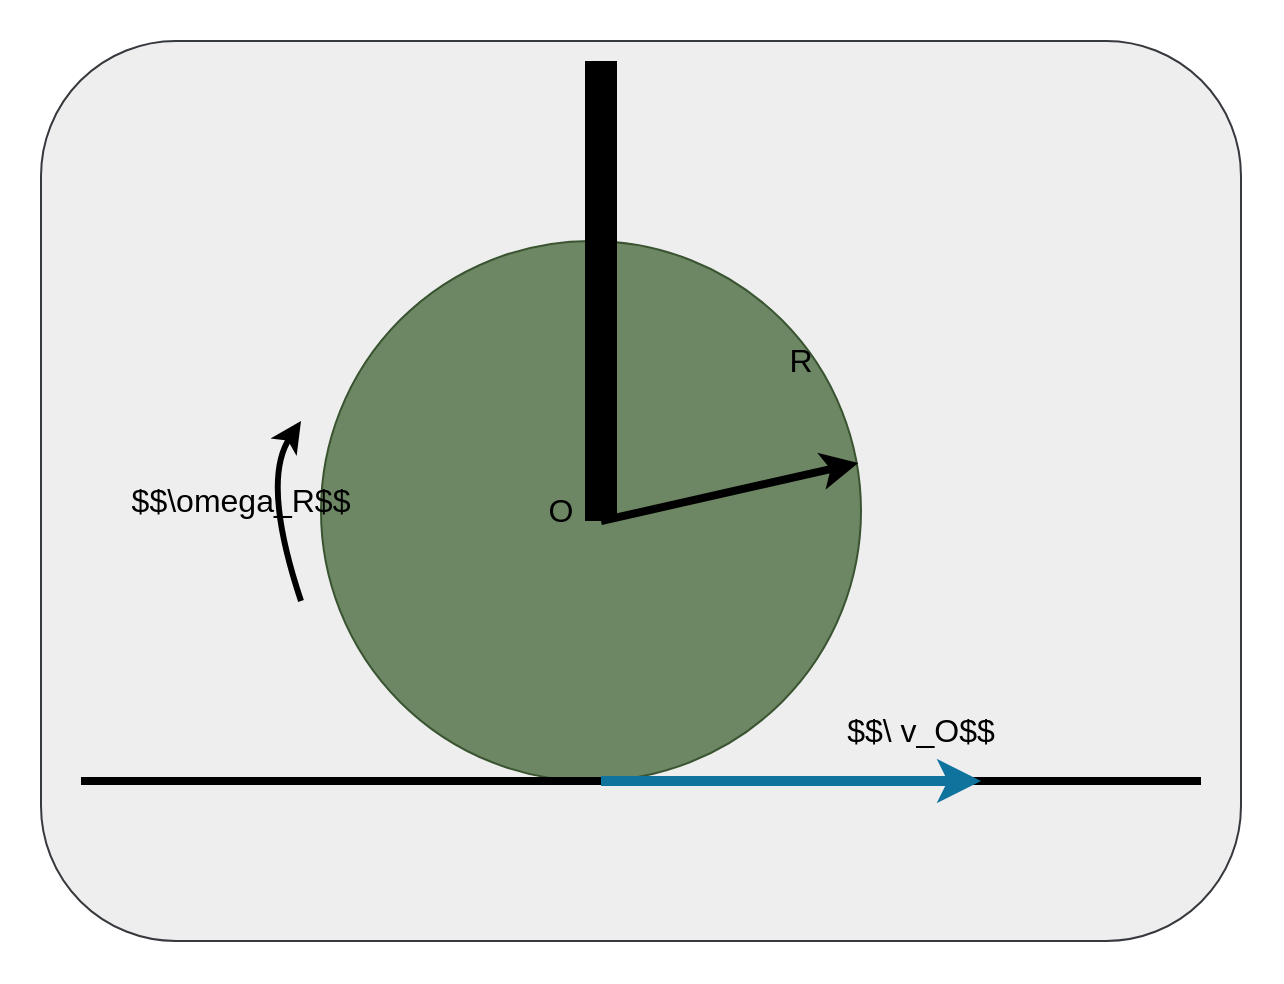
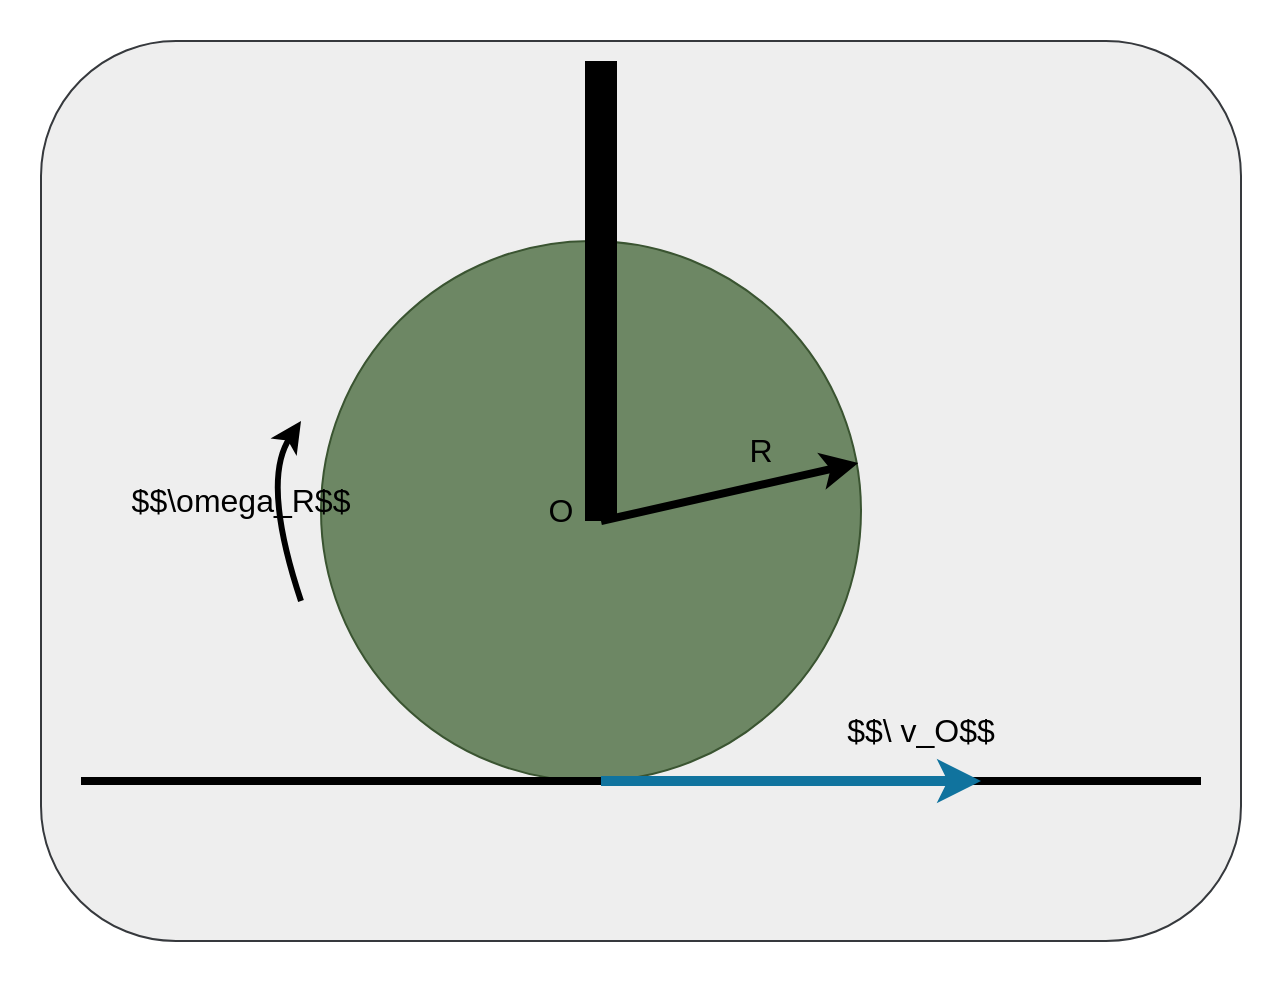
(801, 361) -> (761, 451)
